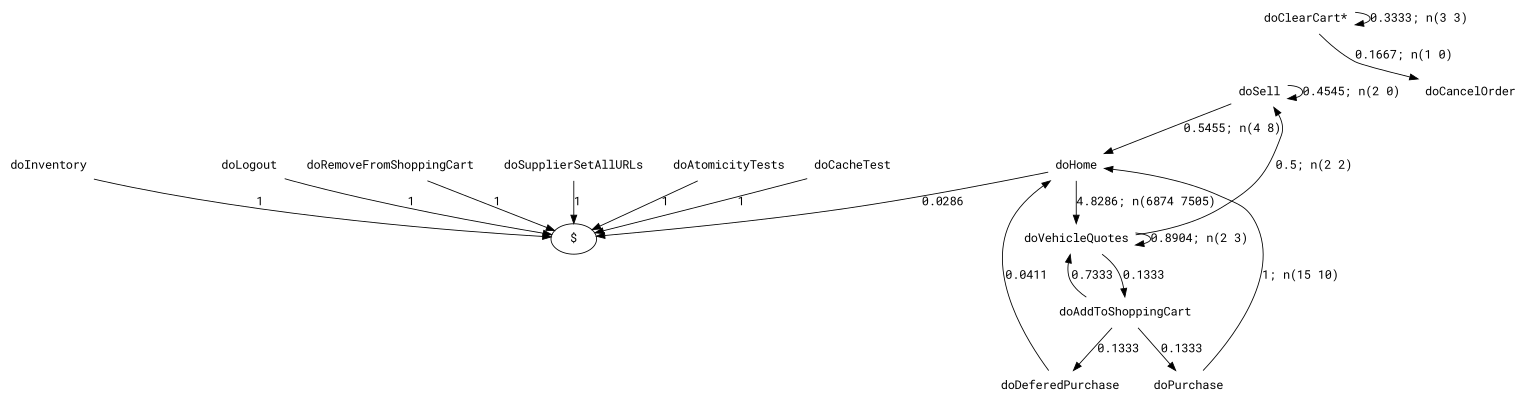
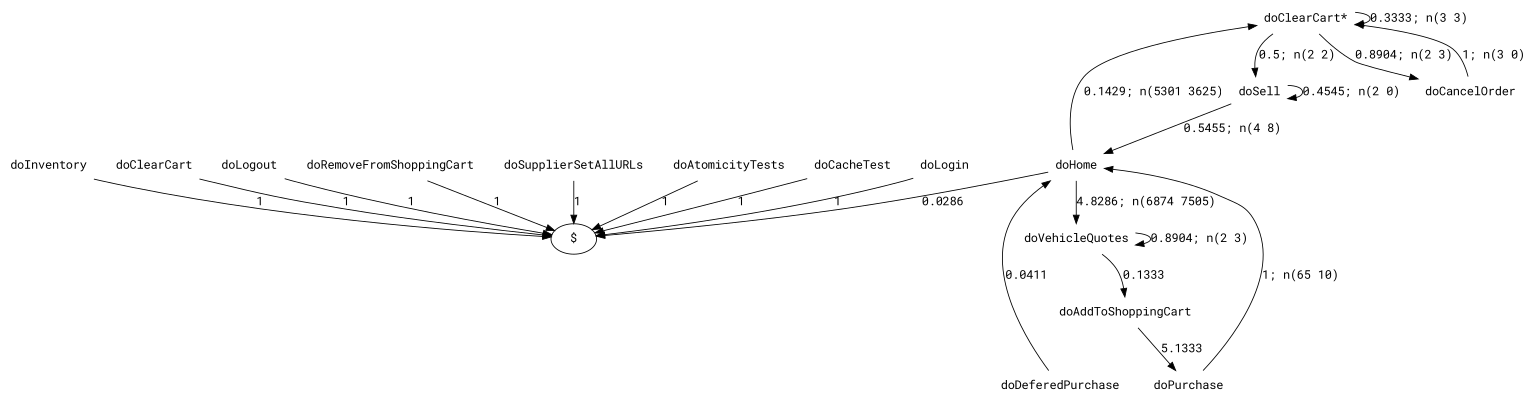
none -> (1425, 37)
none -> (1126, 54)
(1404, 55) -> (1404, 55)
none -> (154, 166)
none -> (945, 166)
(1237, 197) -> (1259, 48)
(1300, 276) -> (1300, 276)
(1072, 283) -> none
(1096, 346) -> none
(1182, 349) -> (1182, 349)
